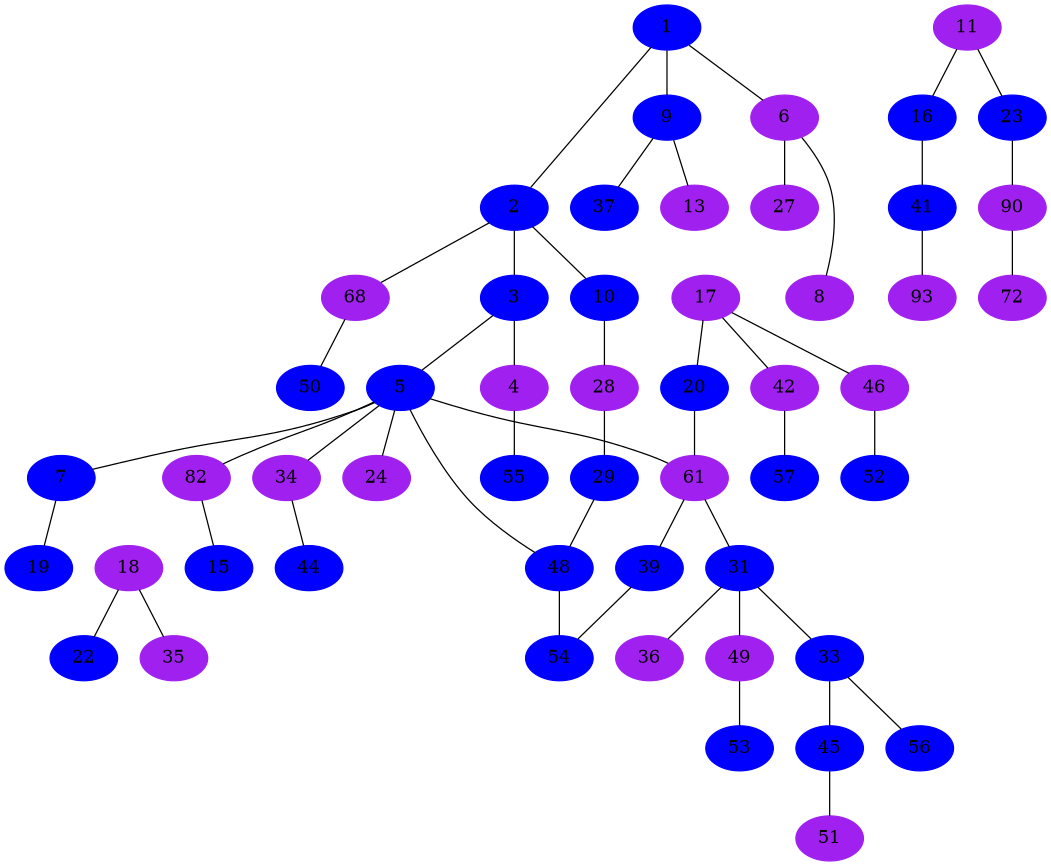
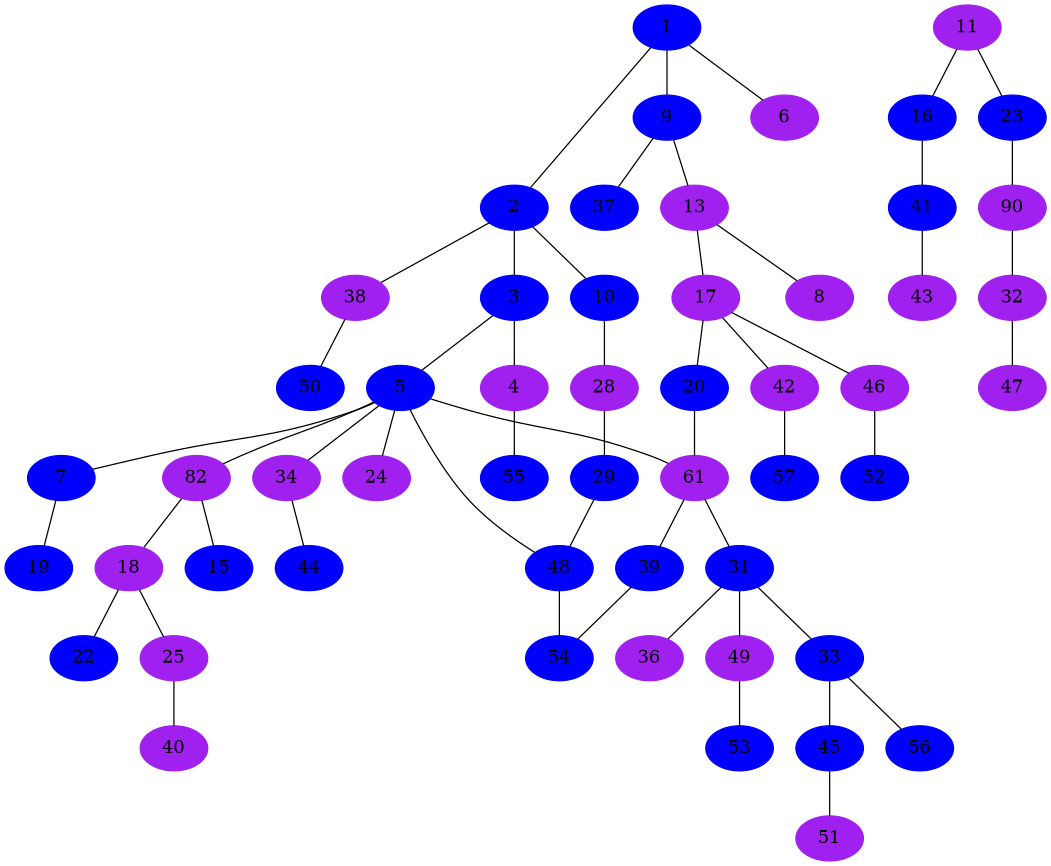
(833, 203) -> (757, 253)
(785, 208) -> none
none -> (700, 253)
(355, 298) -> (355, 298)
(922, 298) -> (922, 298)
(1012, 298) -> (1012, 298)
none -> (1012, 388)
none -> (163, 523)
(174, 658) -> (174, 658)
none -> (174, 748)
